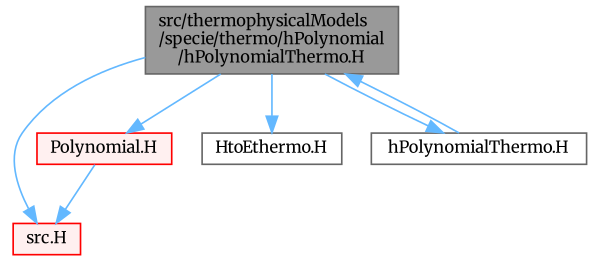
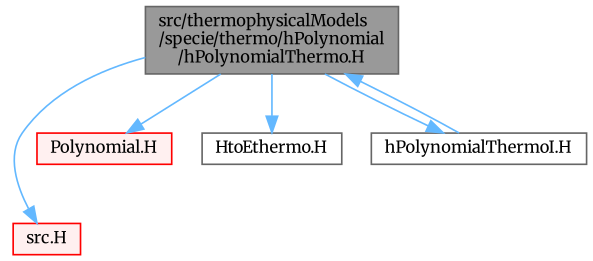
(479, 149) -> (479, 149)
(80, 187) -> none
